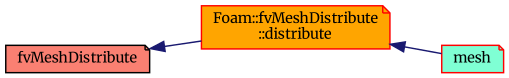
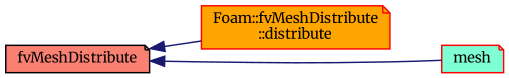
(423, 50) -> (303, 63)
